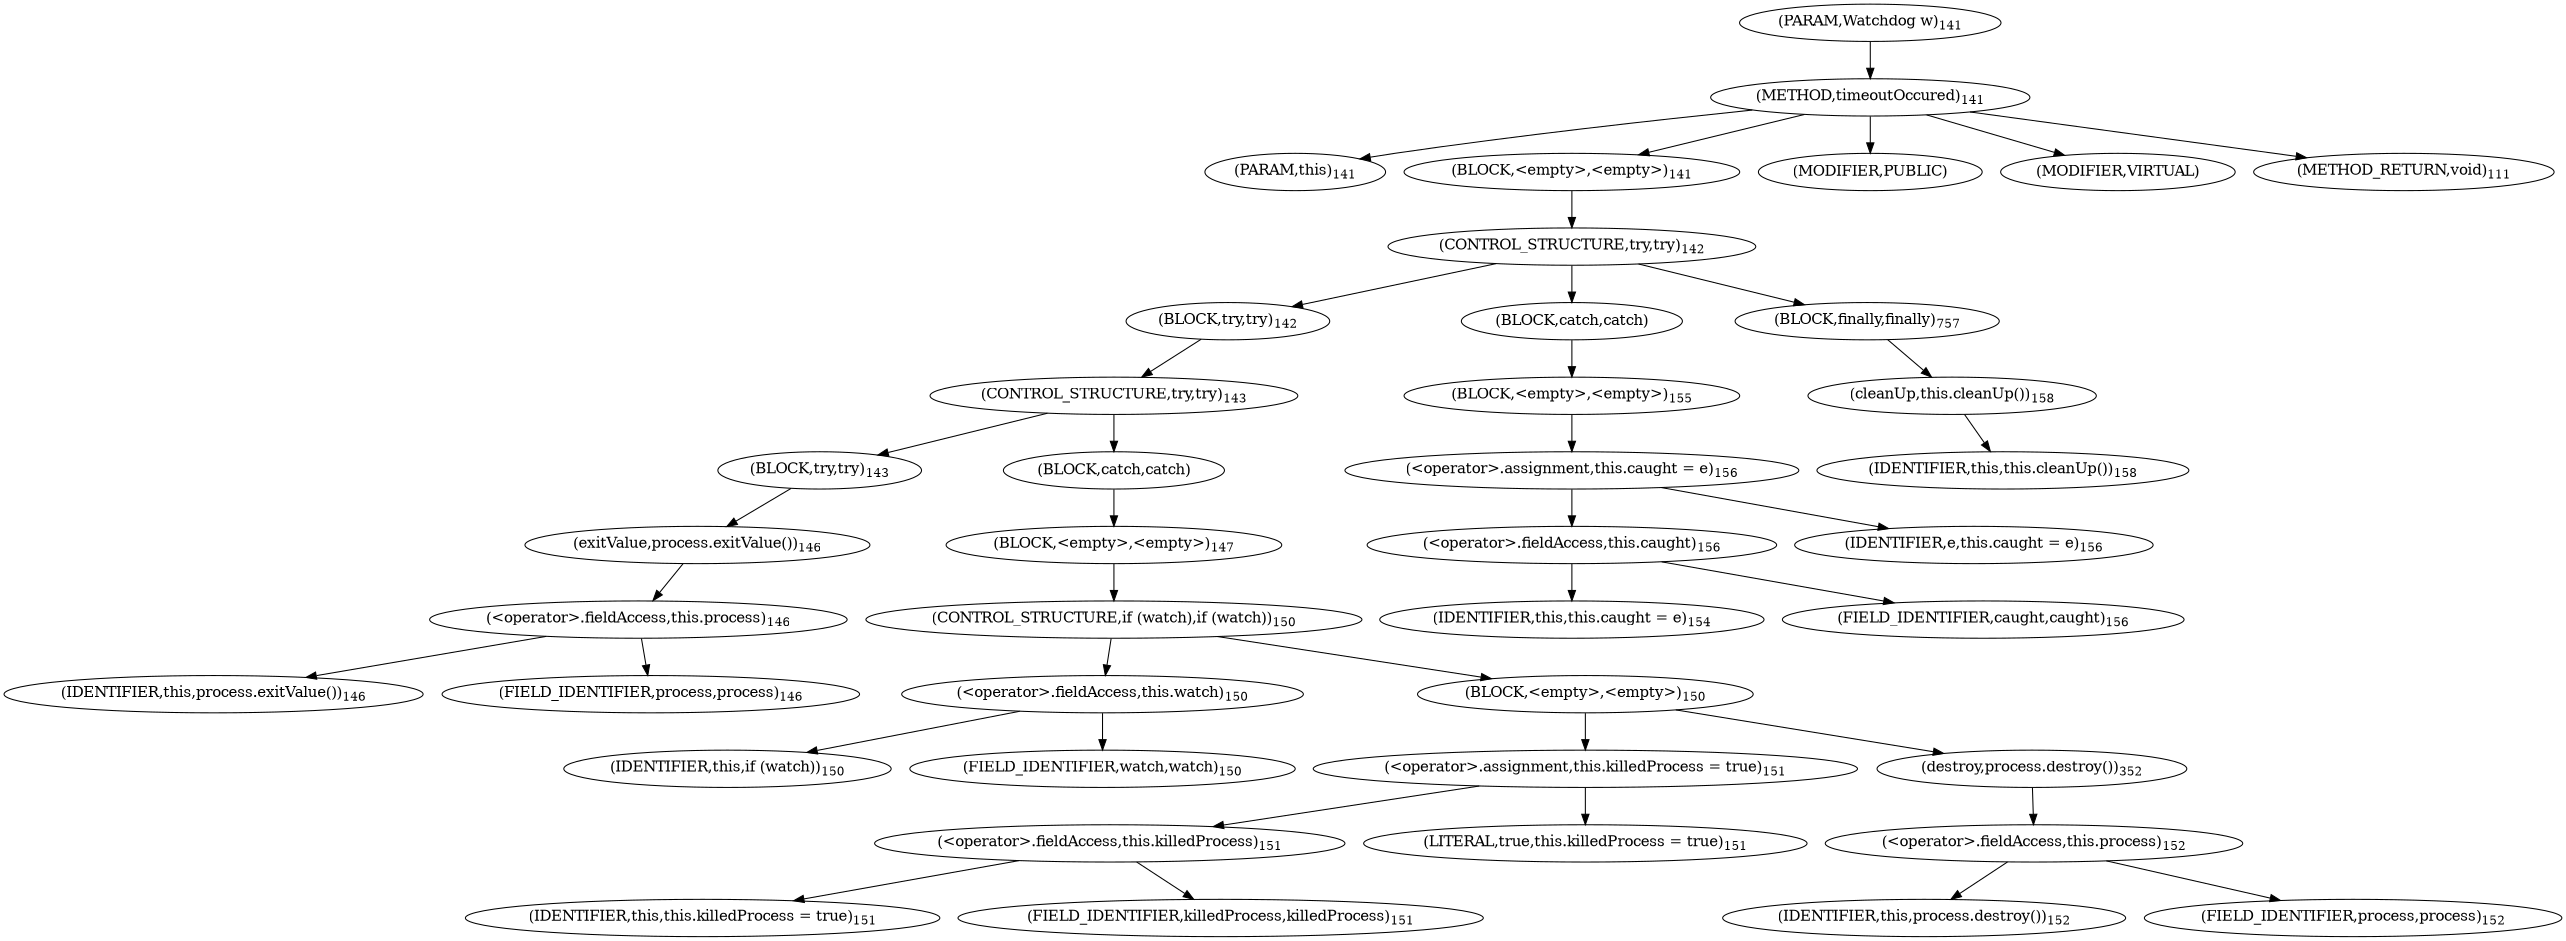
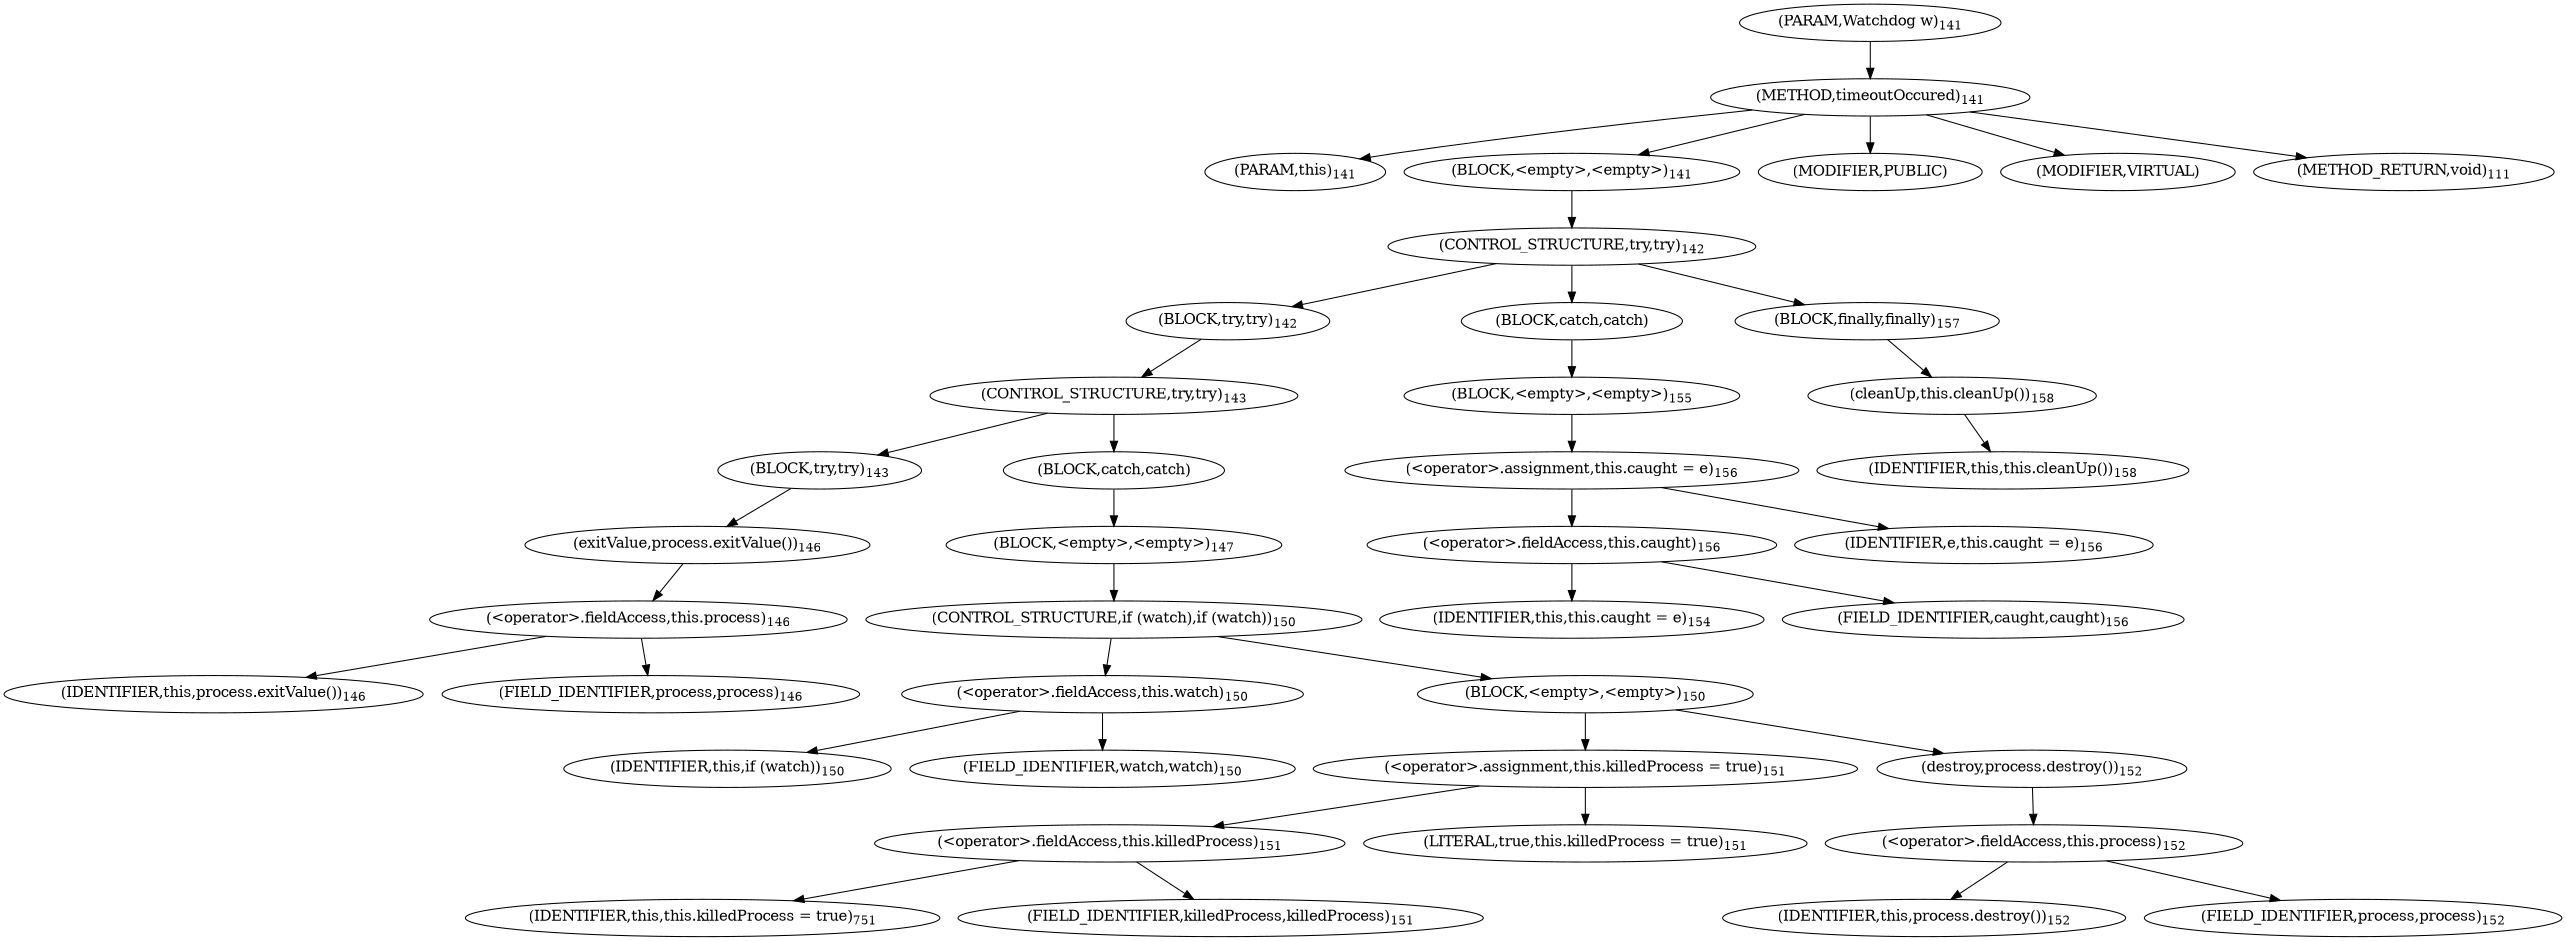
(1949, 320) -> (1949, 320)
(2131, 767) -> (2131, 767)
(865, 916) -> (865, 916)
